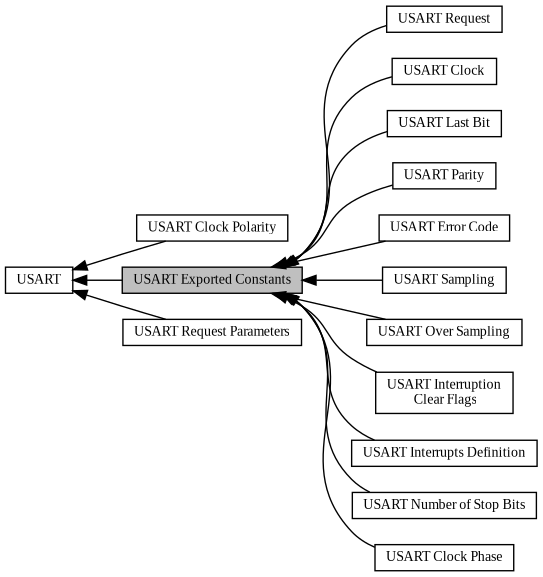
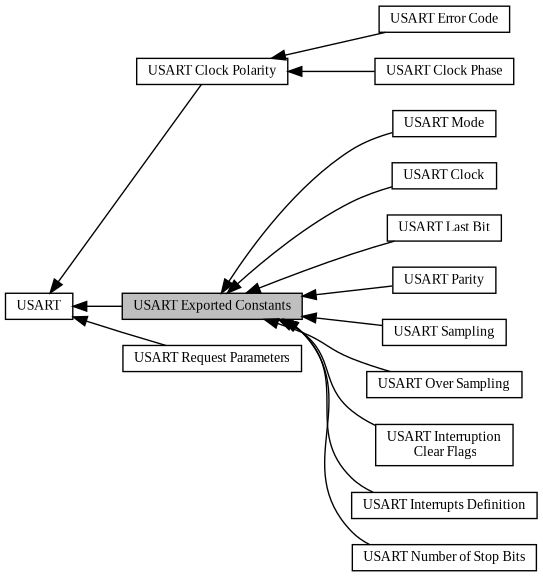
(444, 19) -> (444, 124)
(335, 253) -> (335, 44)
(324, 450) -> (338, 71)
